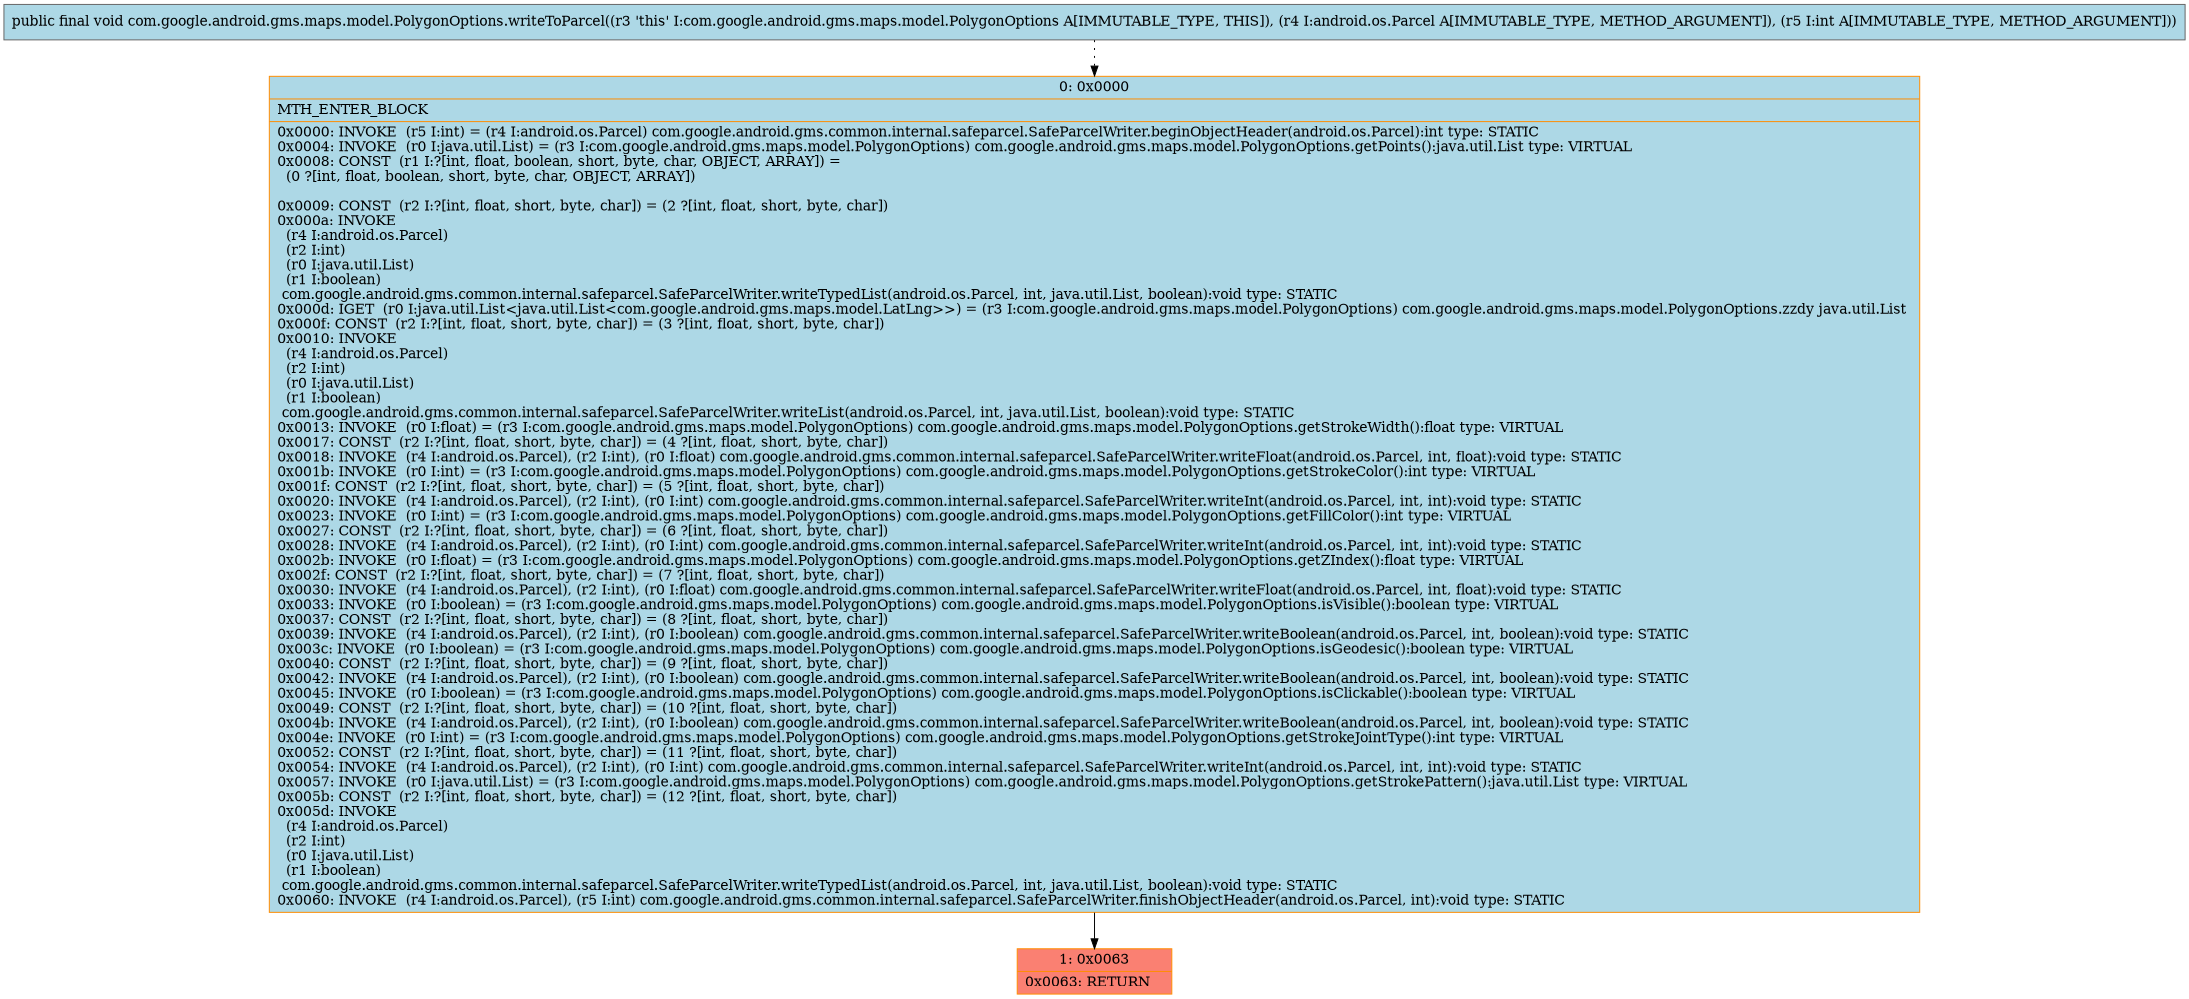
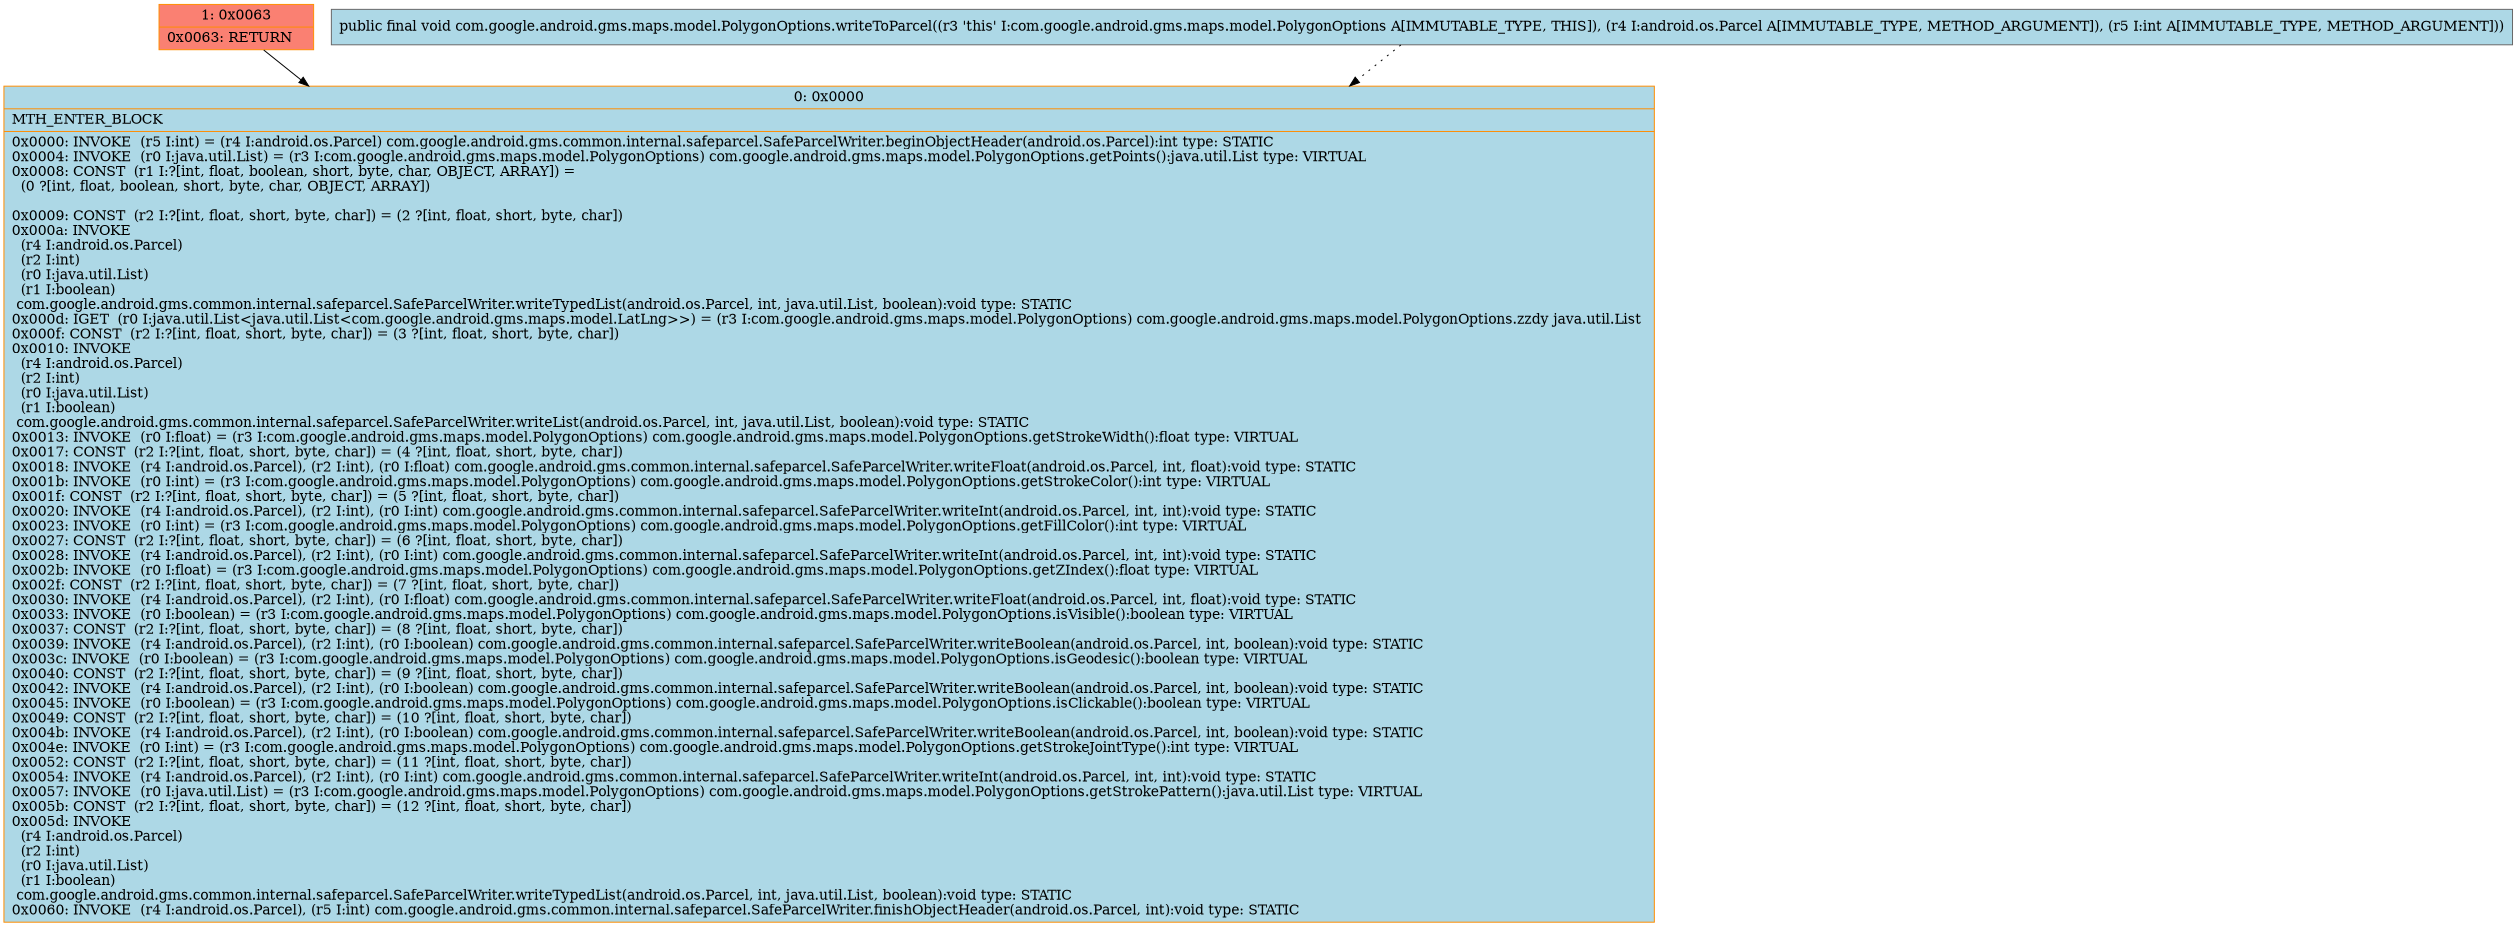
(1095, 926) -> (282, 65)
